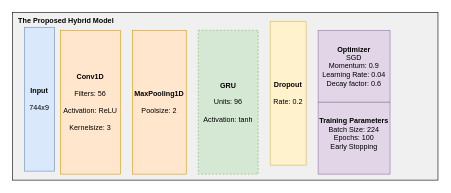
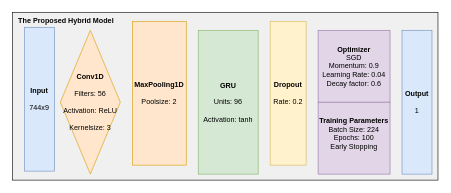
(90, 102) -> (90, 102)
(159, 102) -> (159, 93)
(228, 102) -> (228, 102)
none -> (417, 102)
